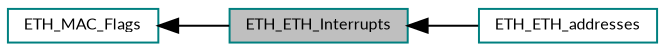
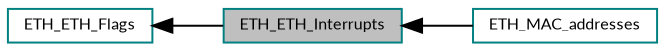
(83, 26) -> (80, 26)
(568, 26) -> (565, 26)
